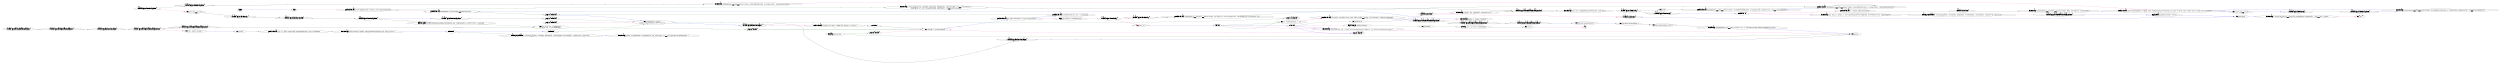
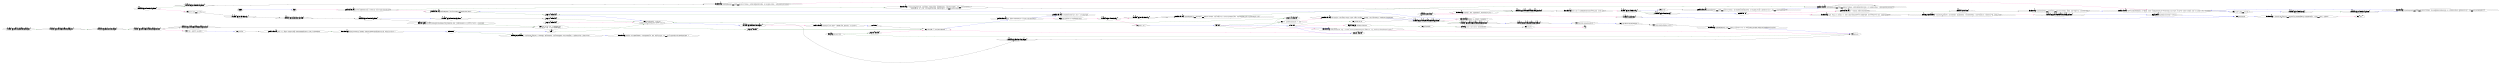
(551, 32) -> (551, 32)
